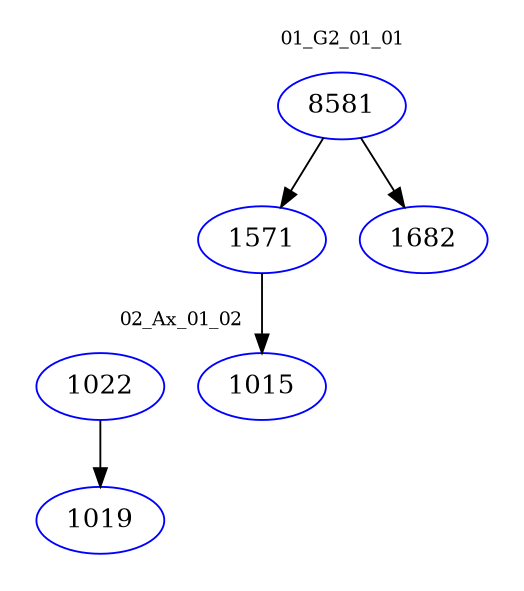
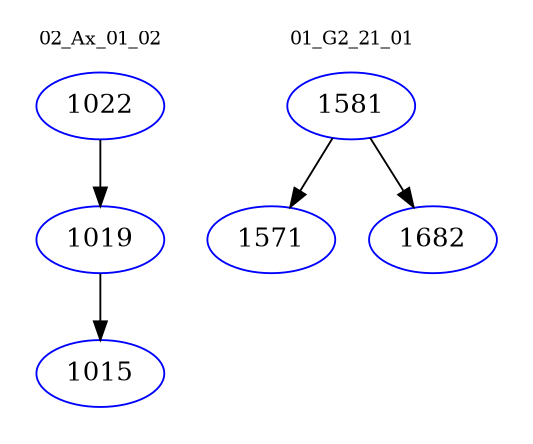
(343, 40) -> (352, 40)
(342, 106) -> (351, 106)
(262, 314) -> (100, 298)
